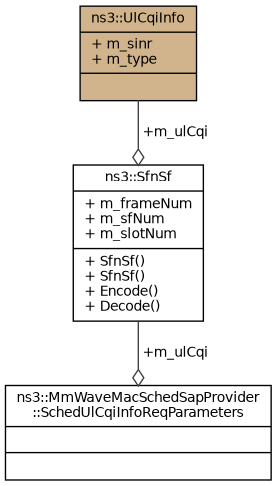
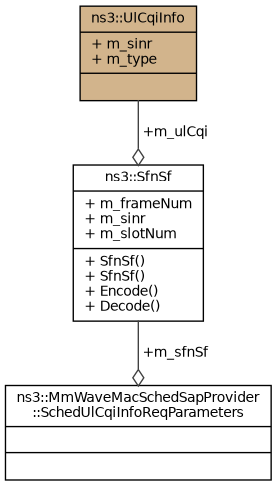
(125, 219) -> (115, 219)
(174, 353) -> (174, 353)
